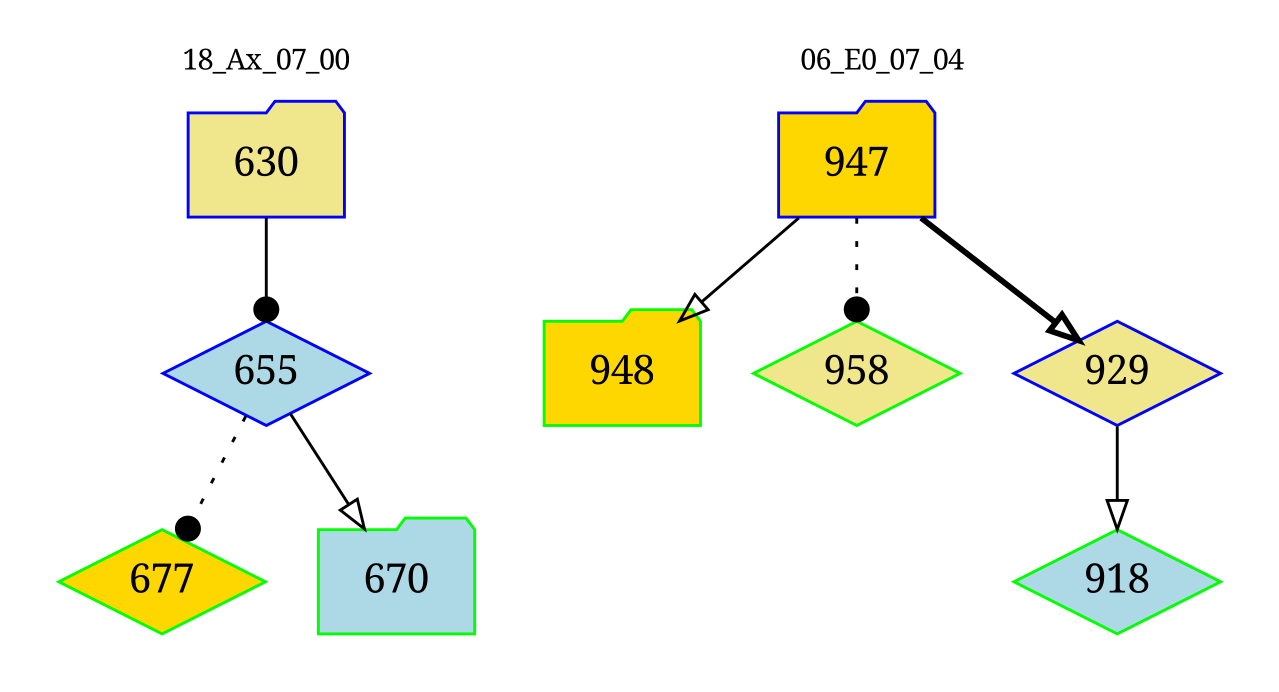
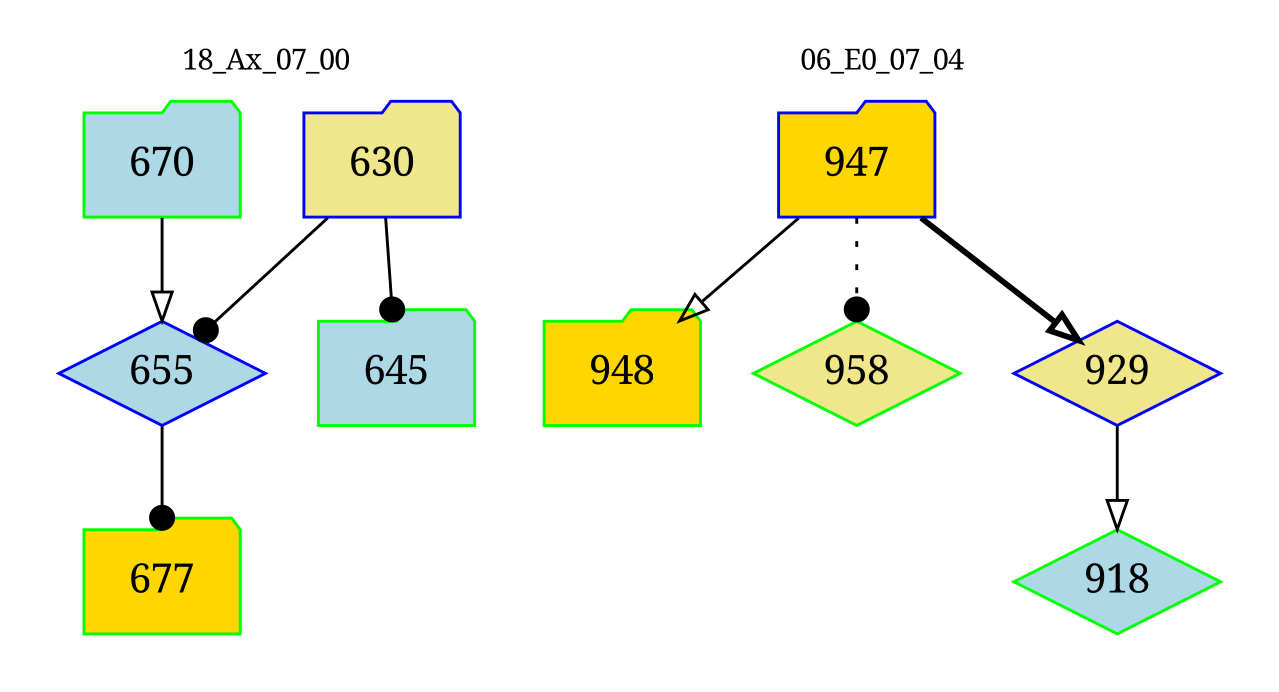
none -> (397, 373)
(319, 459) -> (162, 255)
(220, 467) -> (162, 466)
(162, 582) -> (162, 582)
